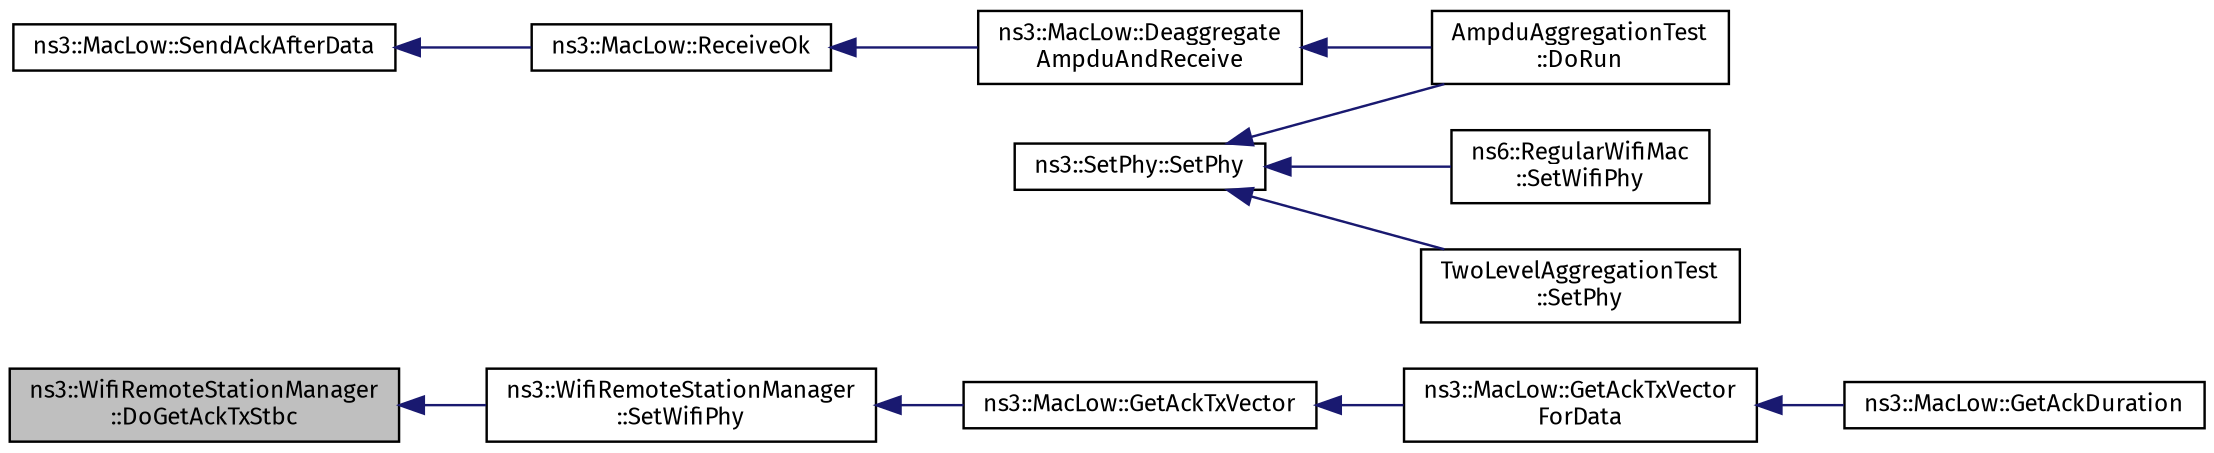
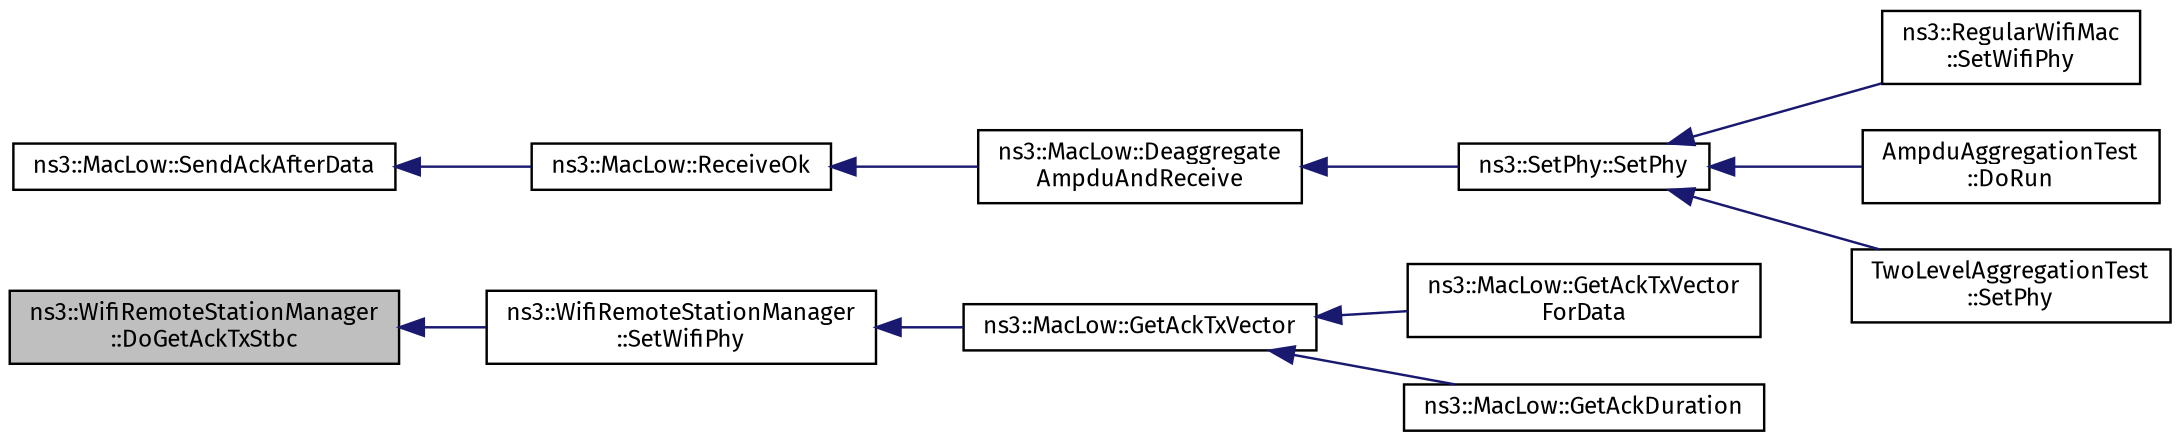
(1379, 47) -> (1393, 167)
(1580, 167) -> (2011, 47)
(1813, 405) -> (1374, 370)
